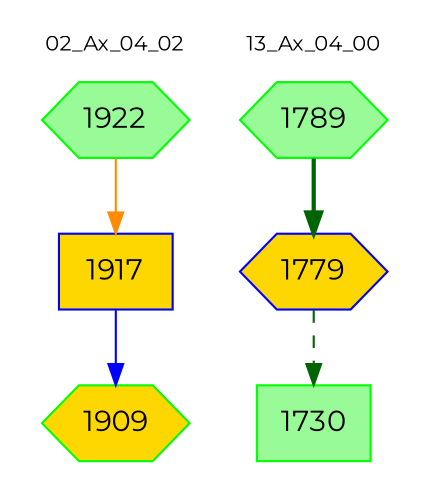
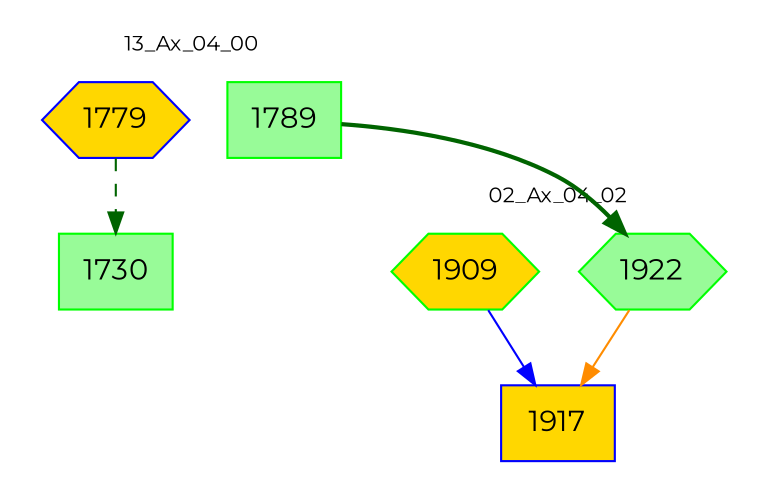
(314, 120) -> (284, 120)
(314, 185) -> (484, 148)
(116, 337) -> (506, 339)
